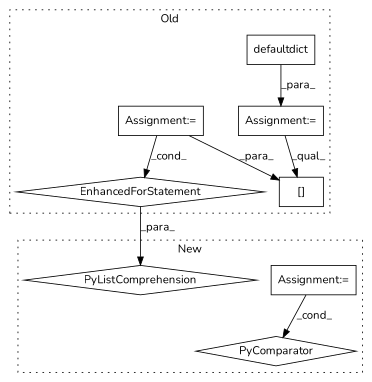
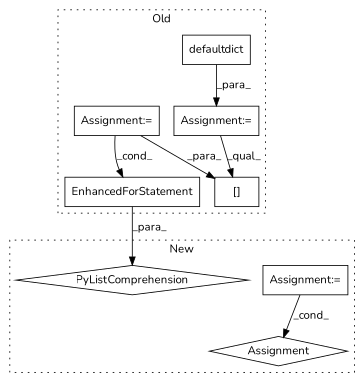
(140, 192) -> (132, 192)
(276, 351) -> (278, 351)
